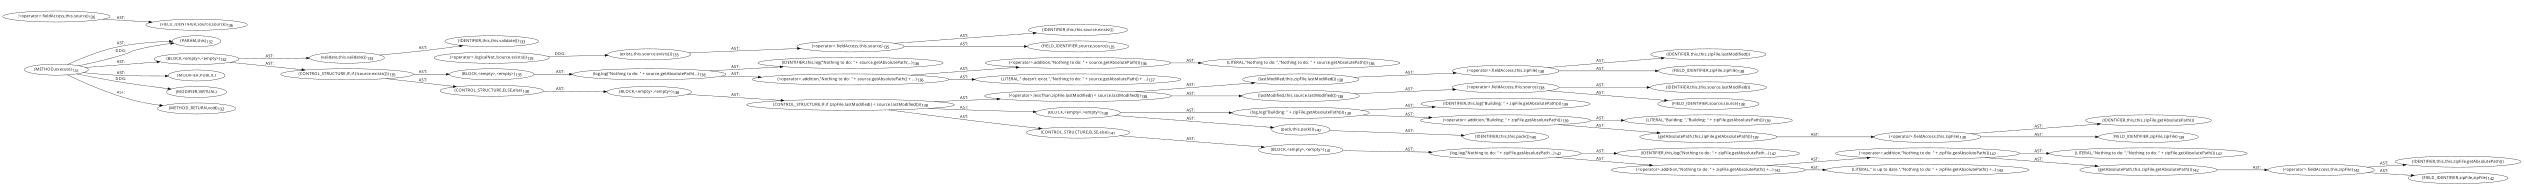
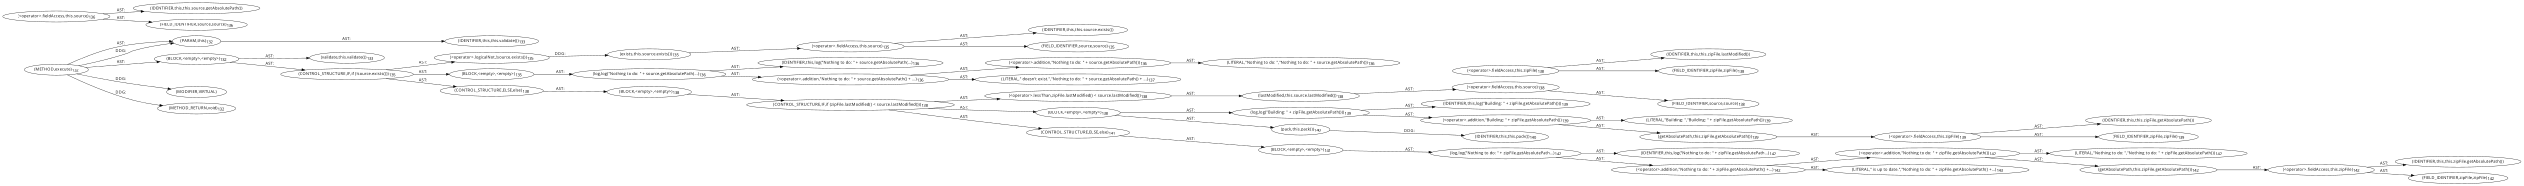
none -> (197, 8)
(420, 51) -> (331, 41)
none -> (419, 66)
(197, 75) -> none
(1301, 79) -> none
(1708, 87) -> none
(122, 92) -> (122, 92)
(1410, 131) -> (1410, 131)
